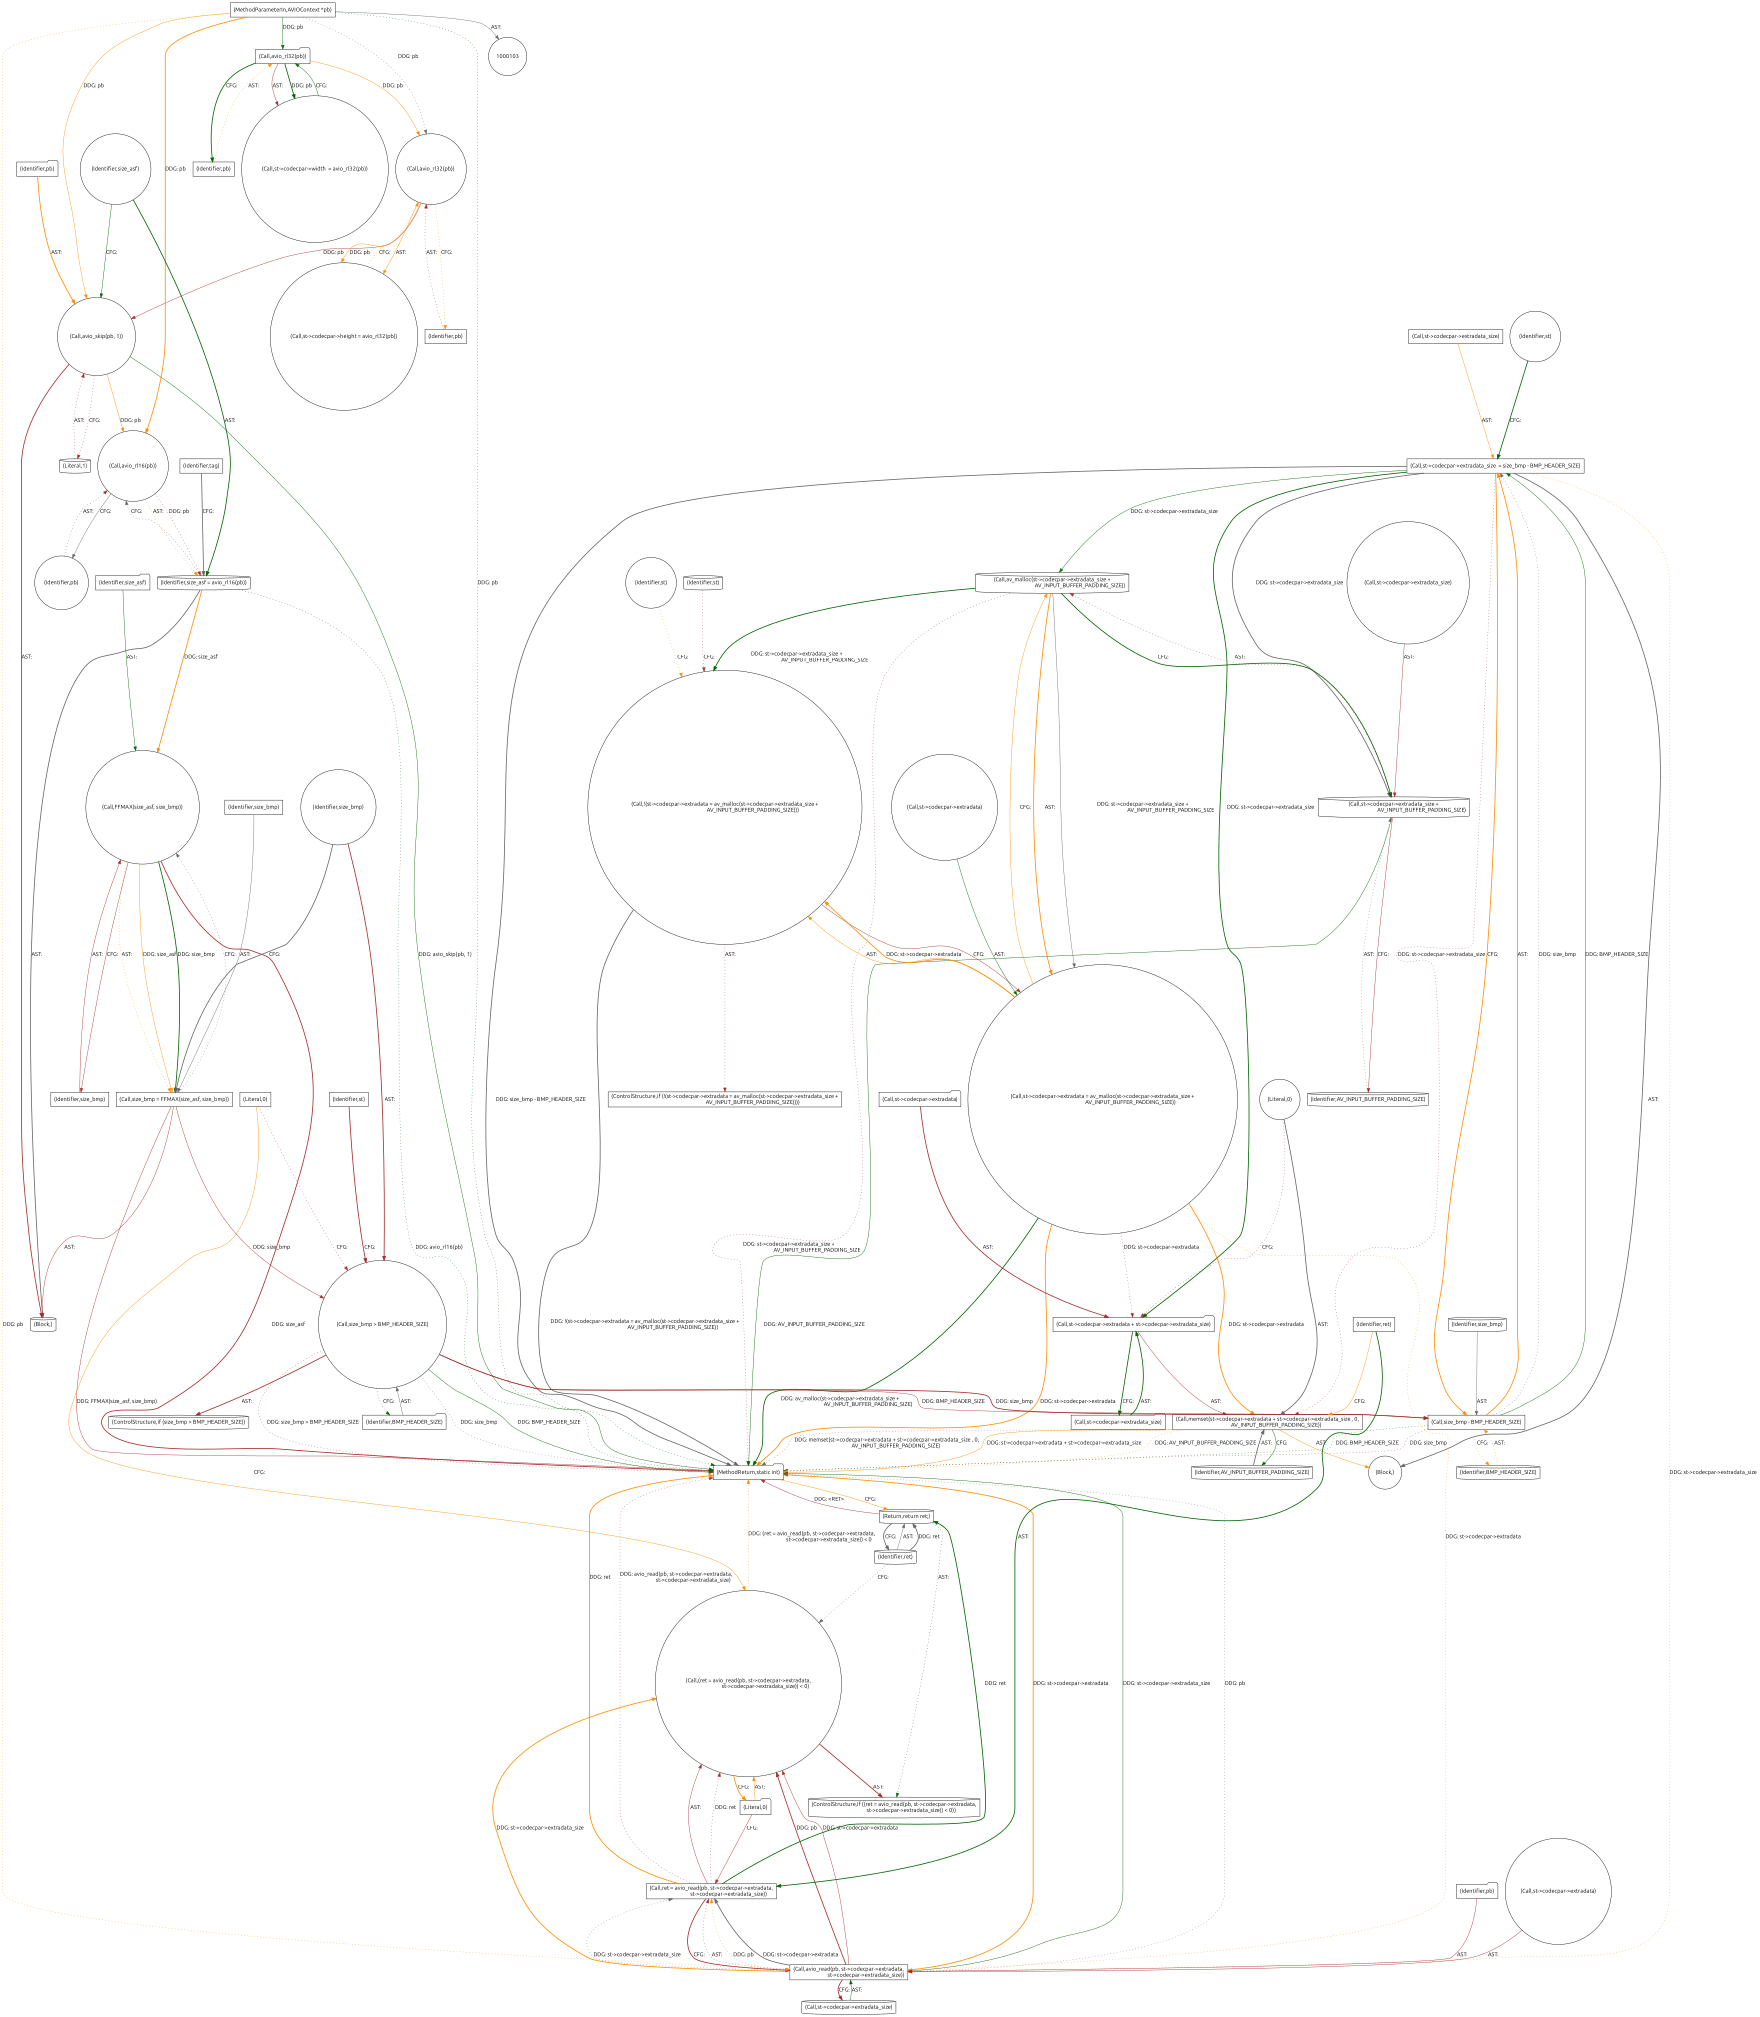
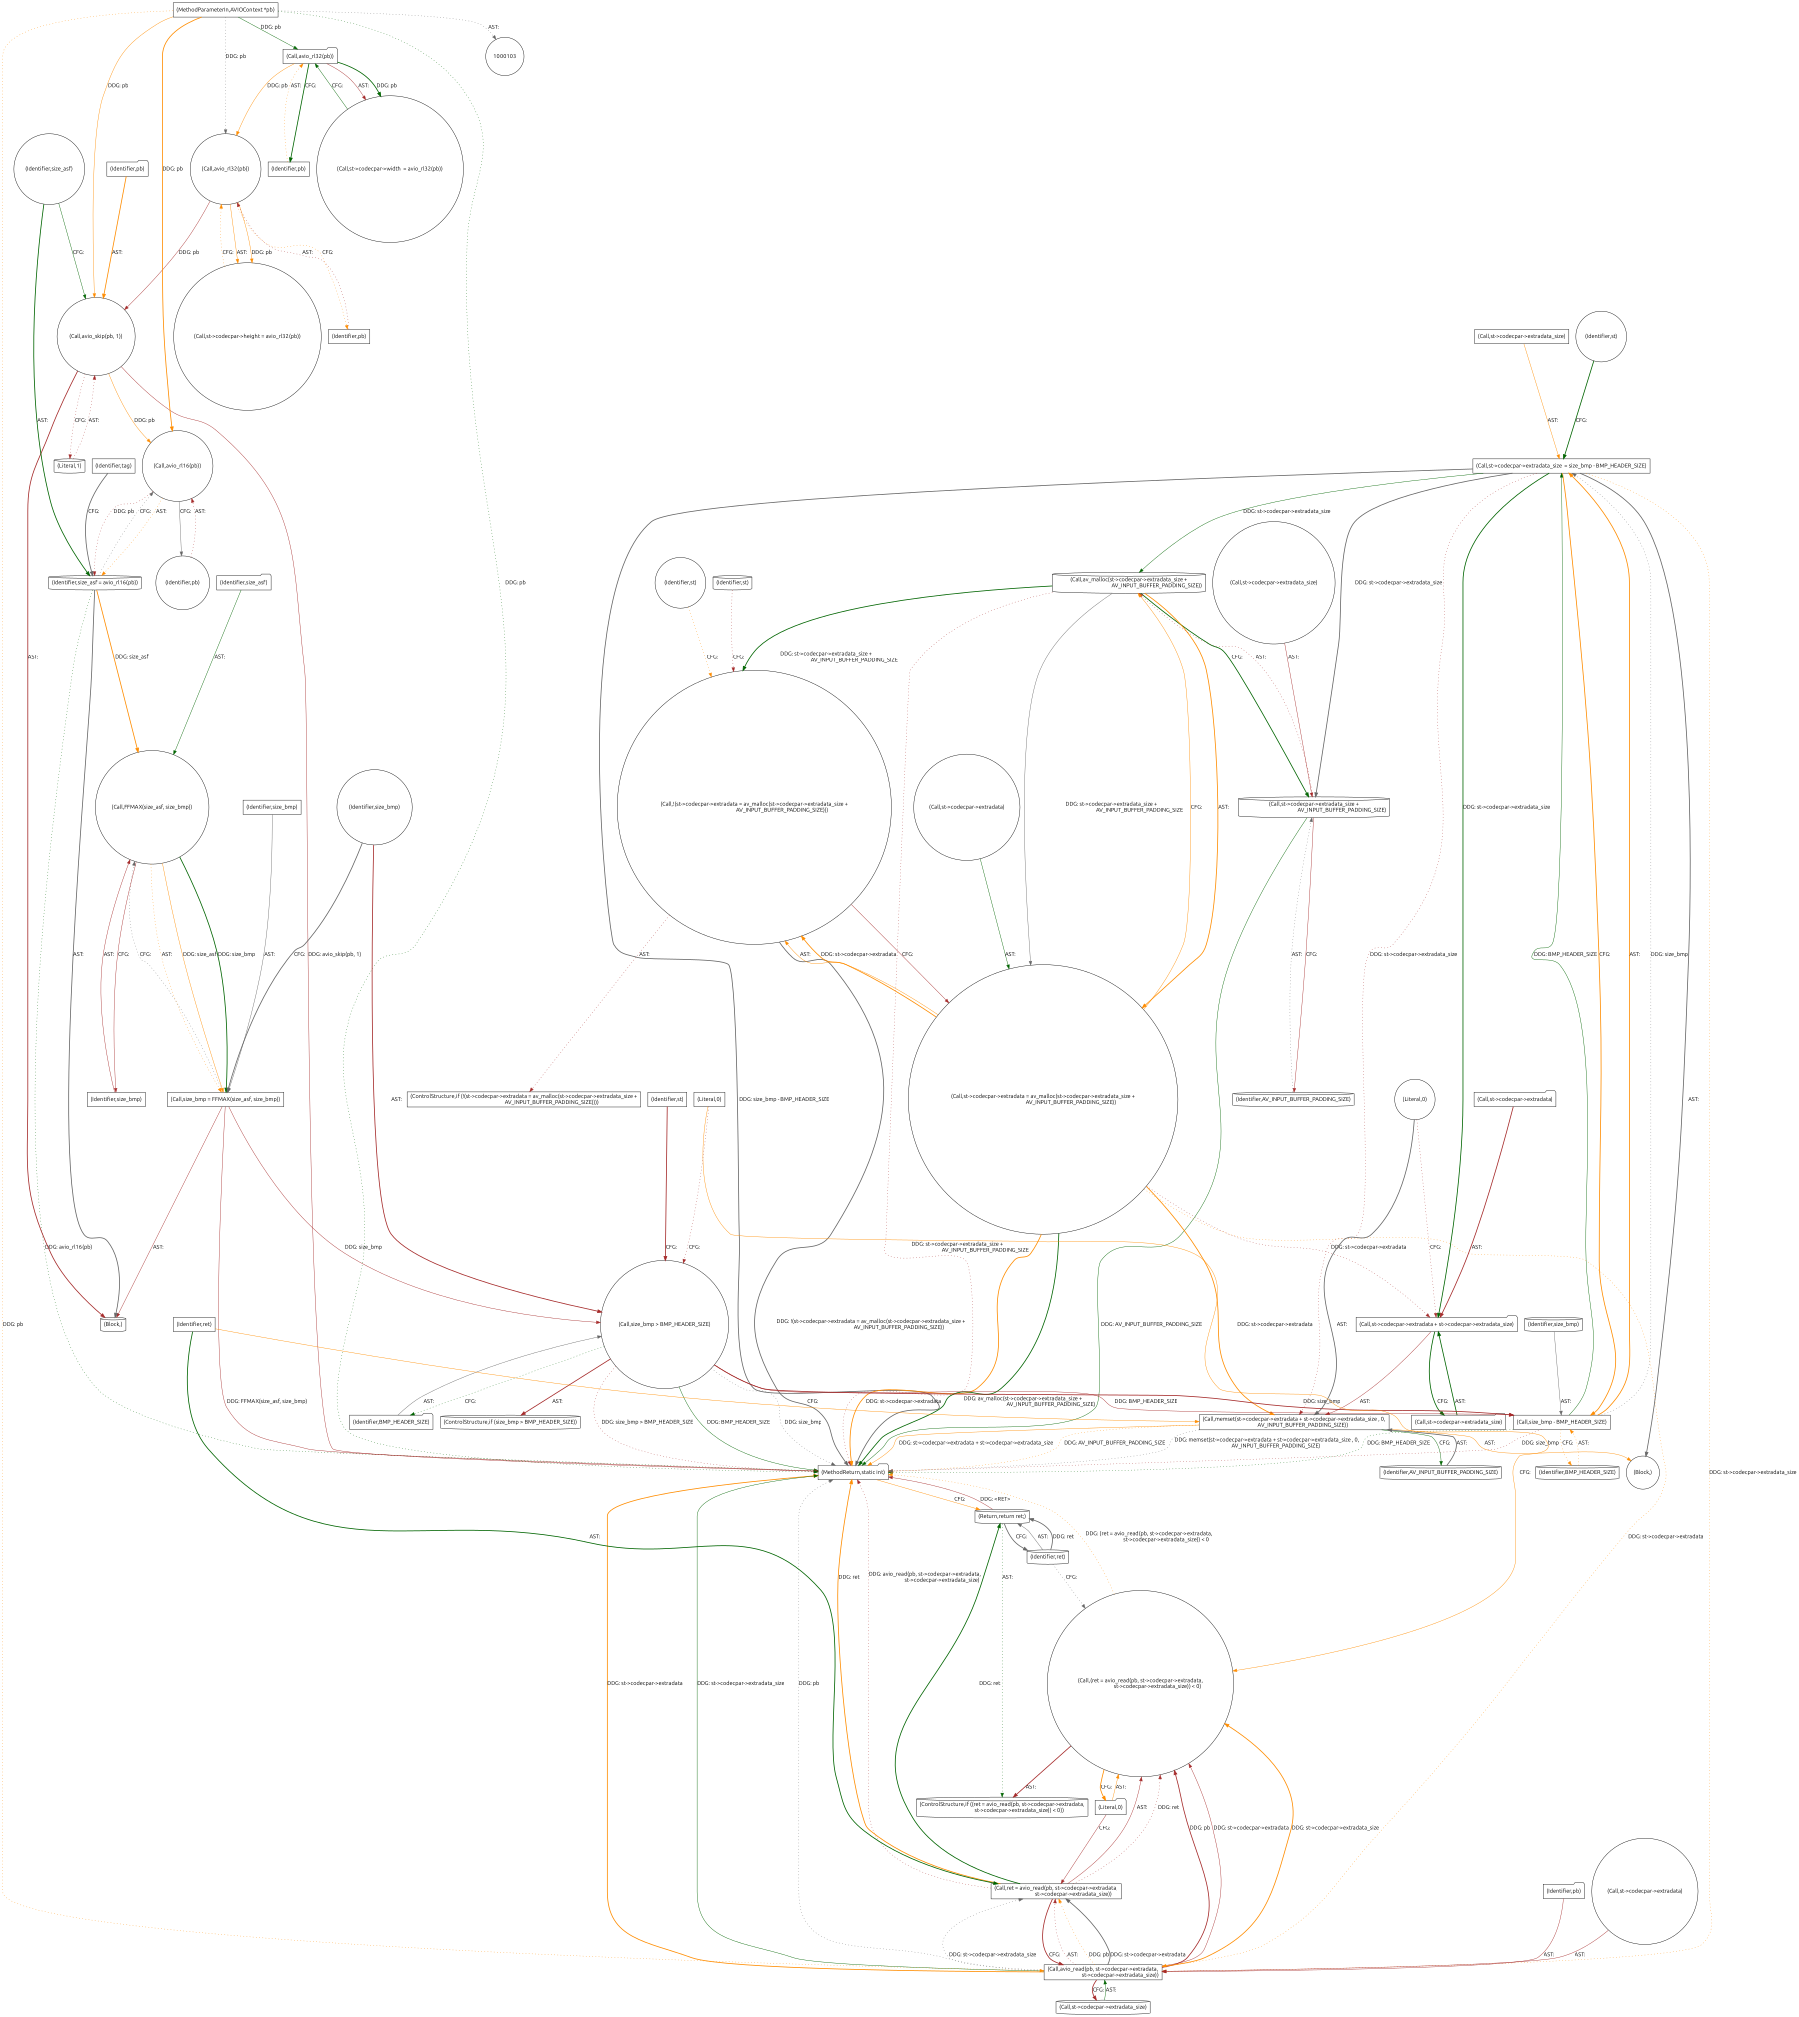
(419, 16) -> (389, 14)
(417, 942) -> (310, 1110)
(150, 1410) -> none
